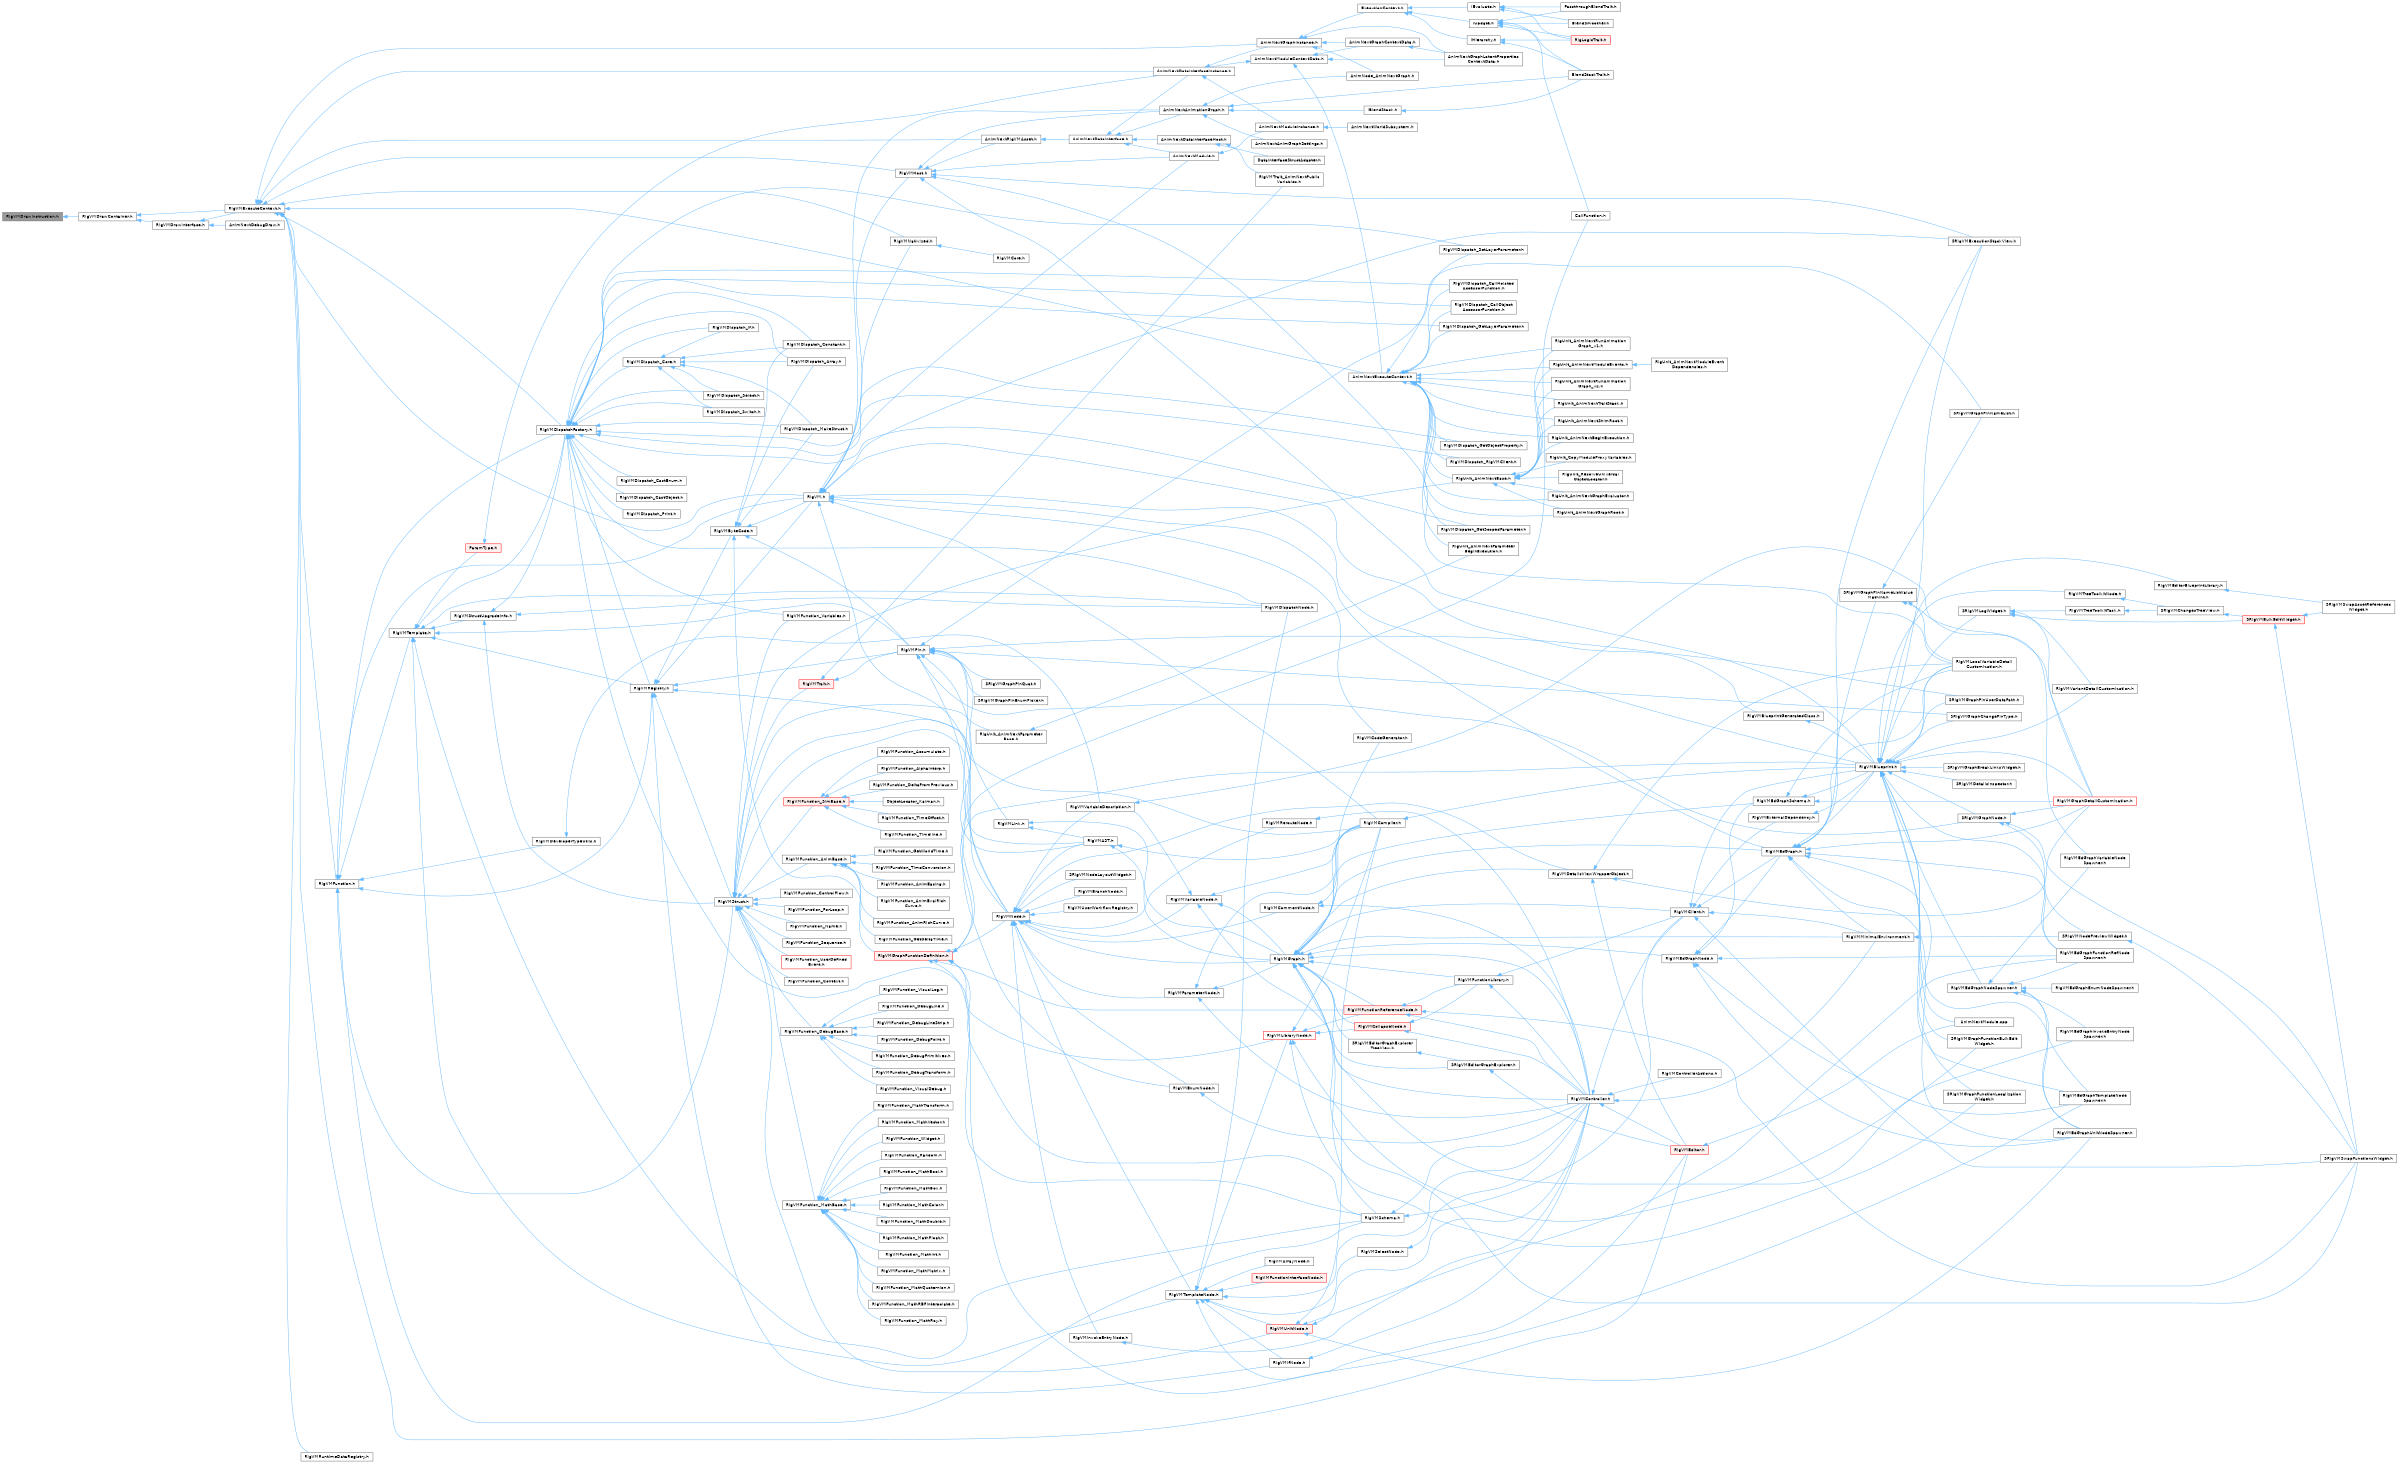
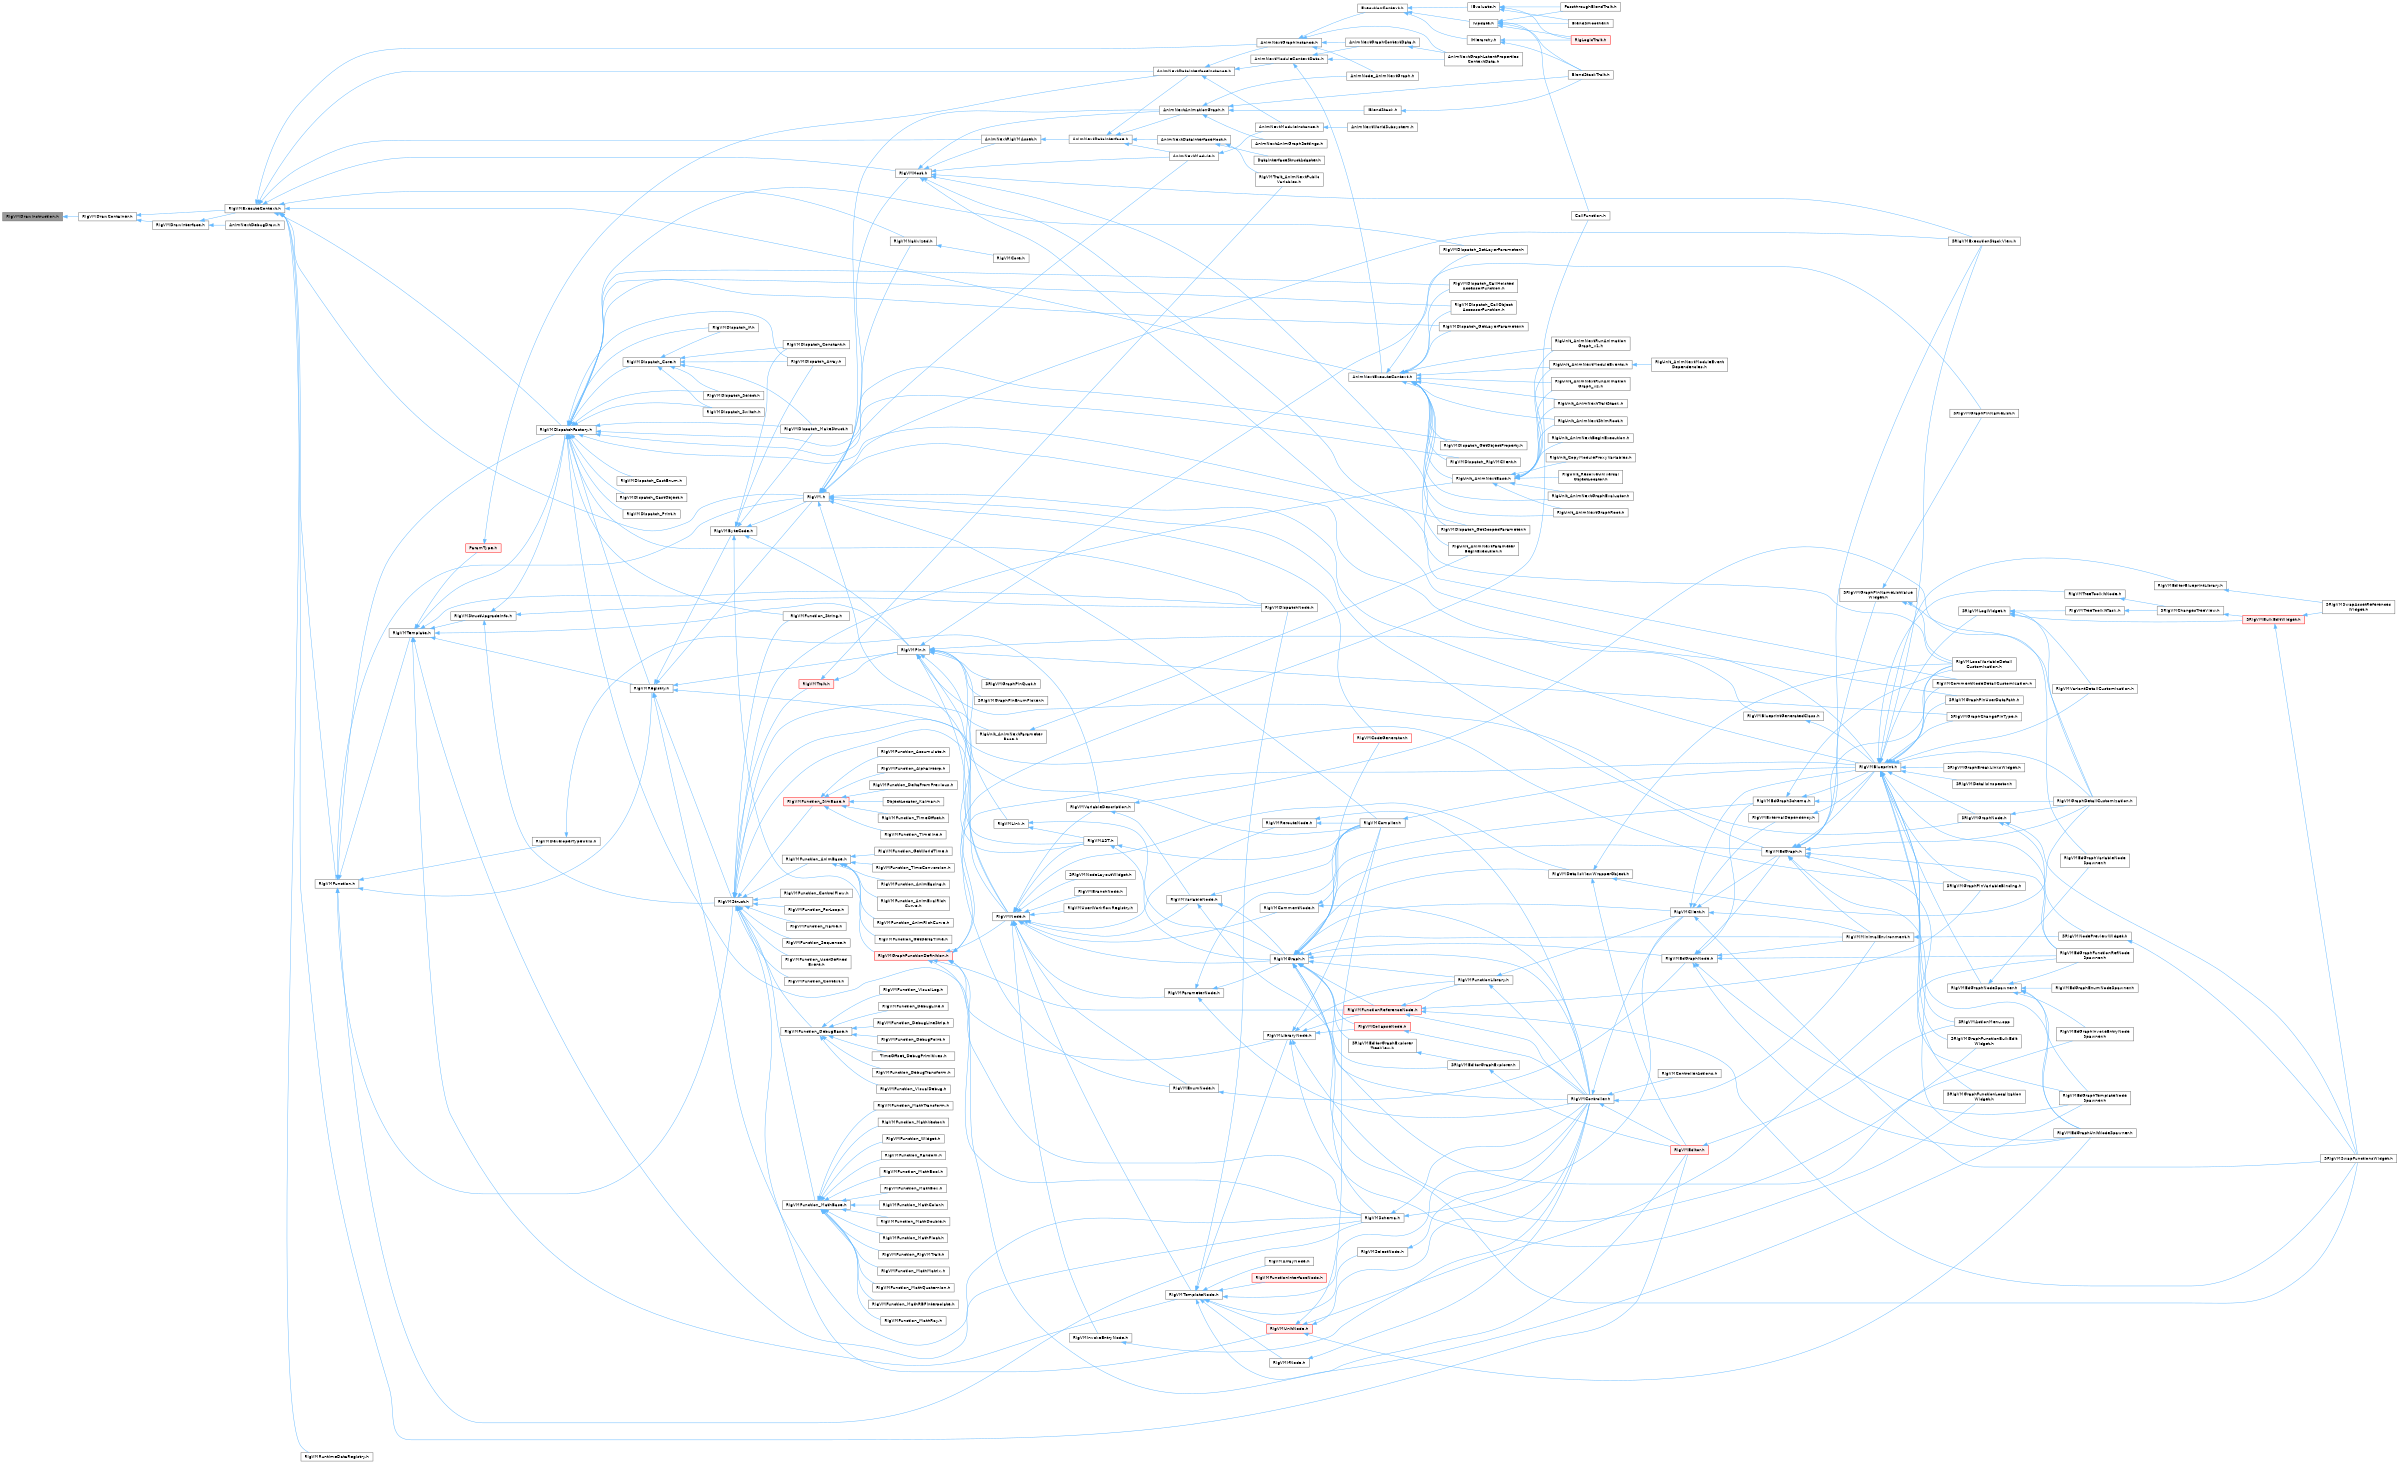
(1228, 64) -> (1257, 66)
(659, 296) -> none
(1470, 429) -> none
(1878, 595) -> (1878, 595)
(816, 616) -> (816, 616)
none -> (1984, 684)
(1383, 738) -> (1383, 738)
(2095, 801) -> (2095, 801)
none -> (1339, 823)
(1164, 850) -> (1157, 848)
none -> (1984, 886)
none -> (1782, 948)
(816, 962) -> (816, 962)
(1447, 1005) -> (1373, 993)
(1984, 1022) -> (1984, 1022)
(1289, 1036) -> (1289, 1036)
(913, 1056) -> (913, 1056)
(1391, 1143) -> (1473, 1088)
(729, 1249) -> (827, 1288)
(913, 1255) -> (913, 1255)
